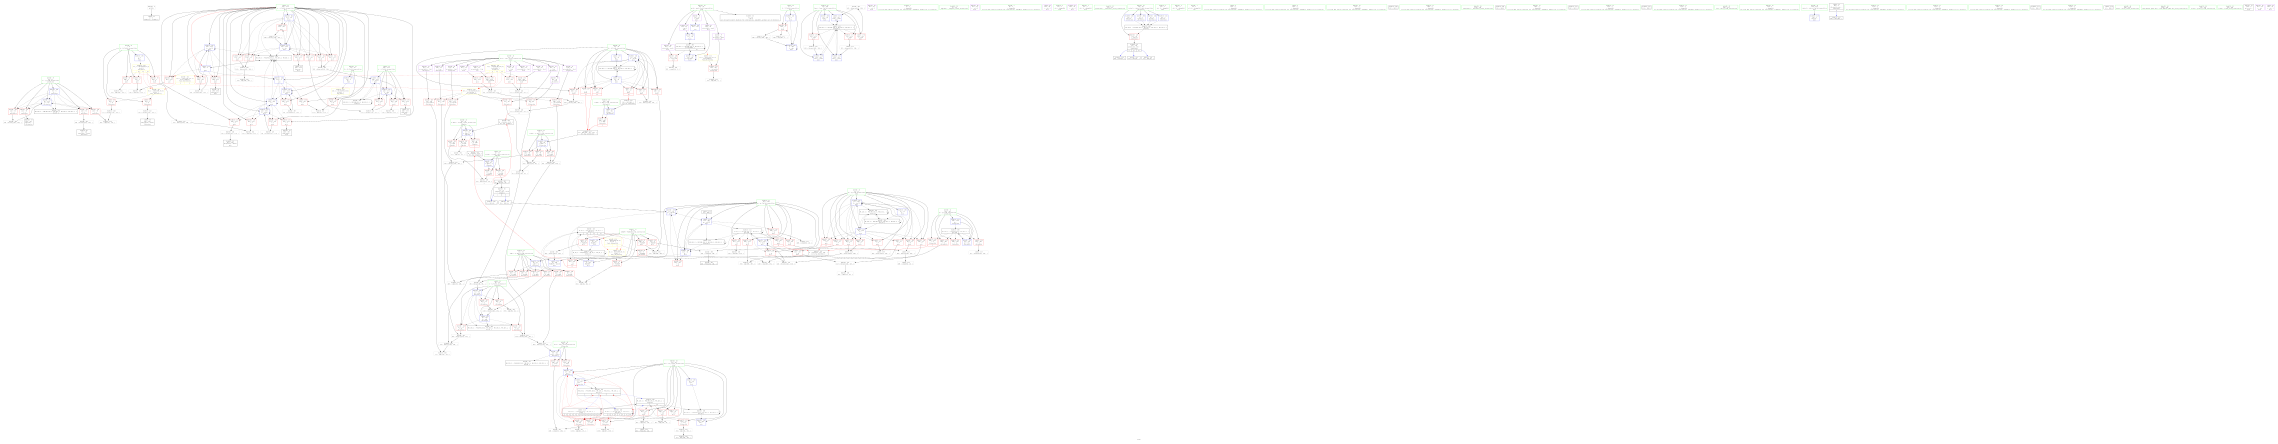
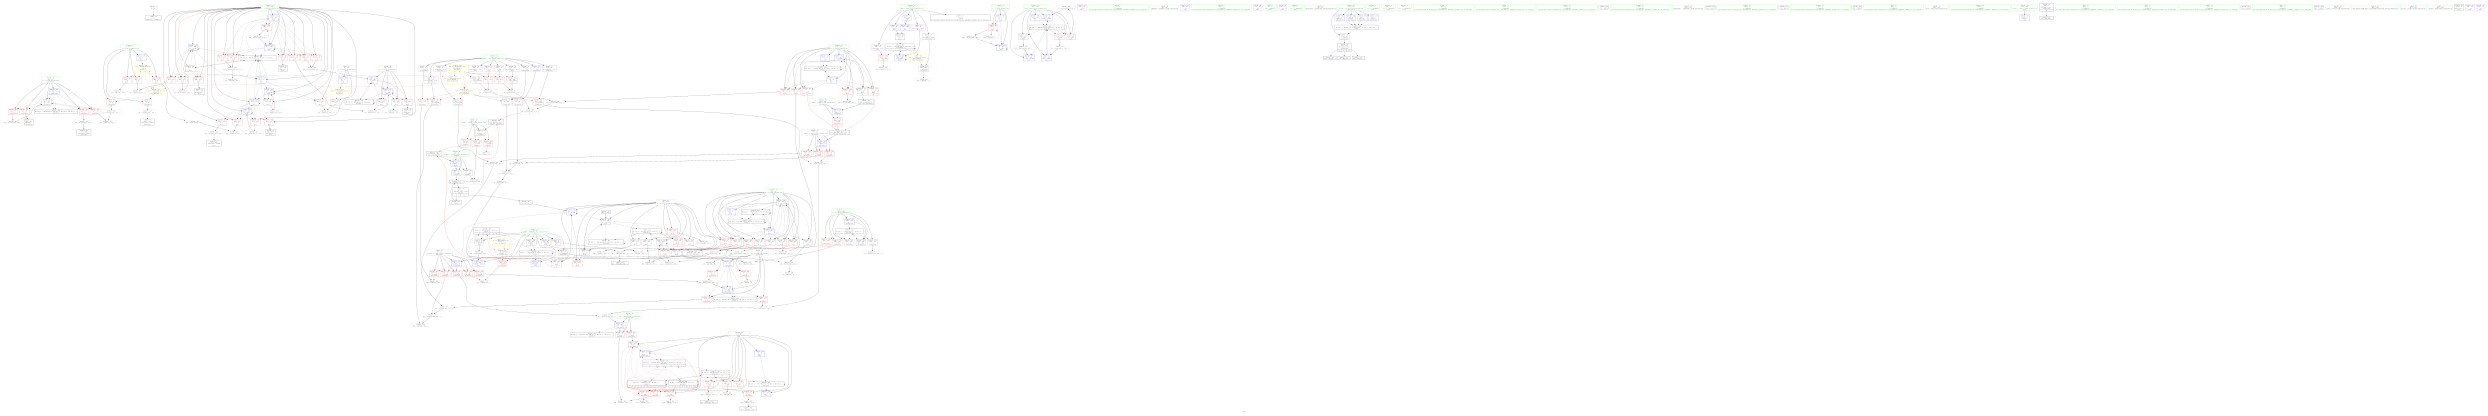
(477, 68) -> none
(535, 274) -> none
